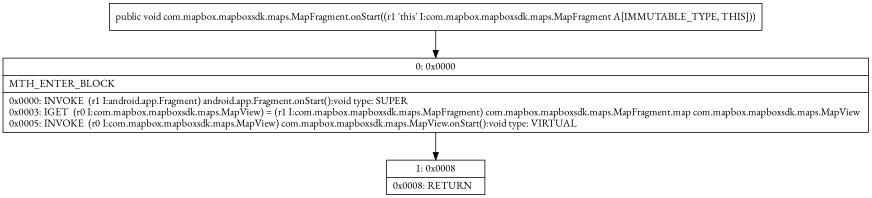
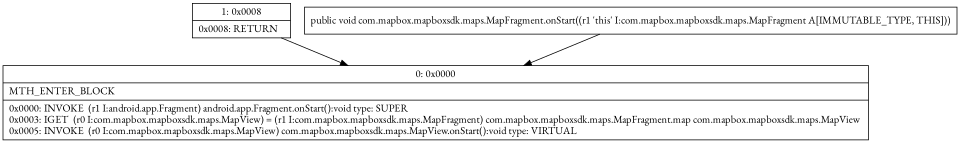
(436, 142) -> (311, 50)
